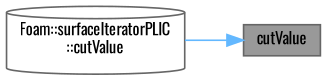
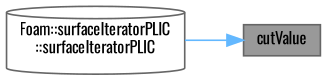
(96, 40) -> (96, 40)
